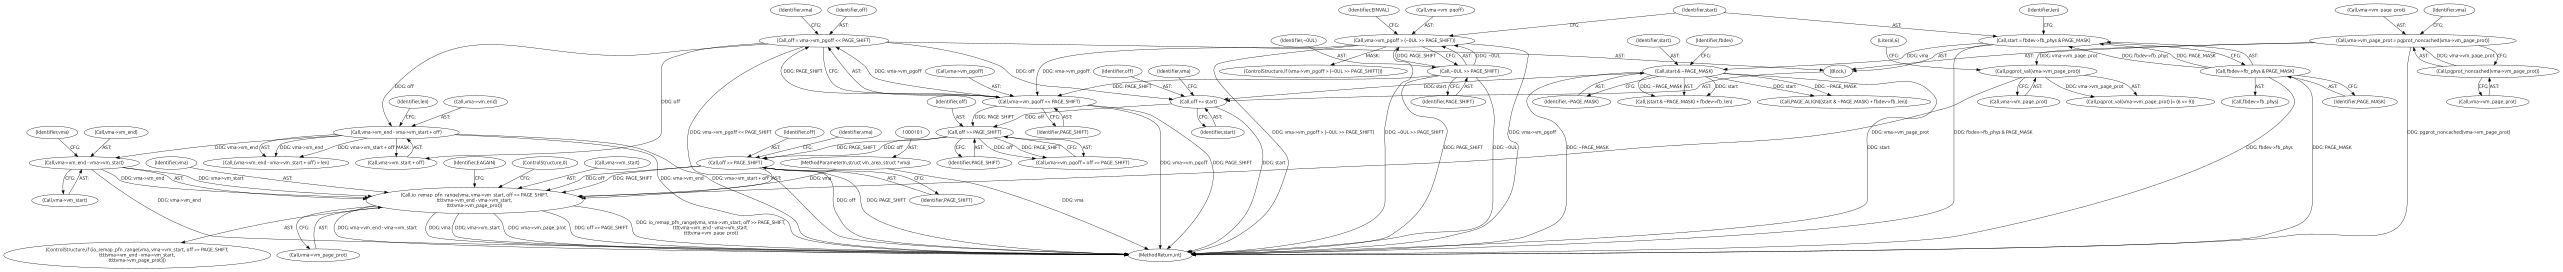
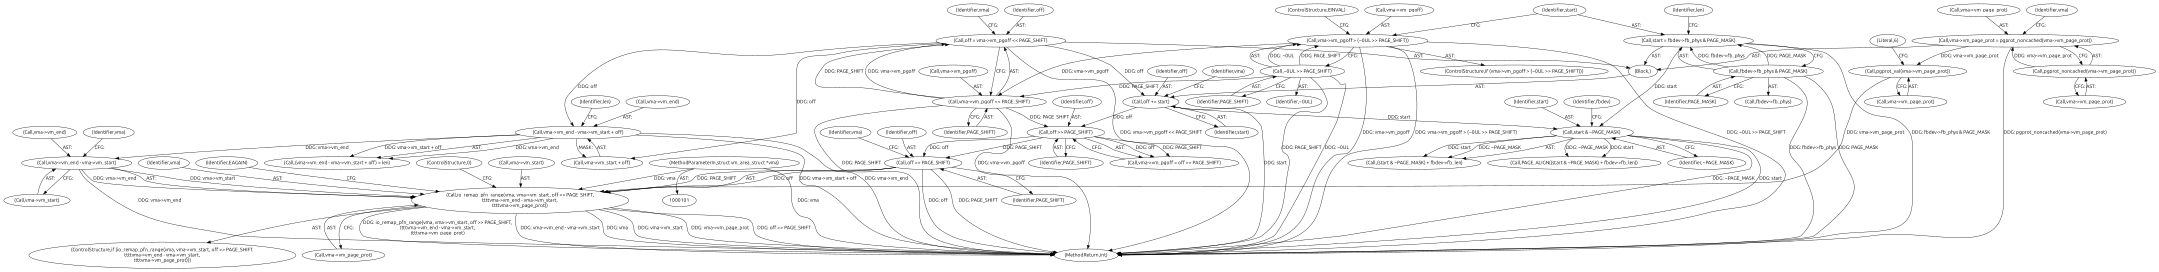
(1369, 10) -> (1317, 10)
(1374, 56) -> (1451, 56)
(1918, 56) -> (1666, 87)
(1369, 64) -> (1299, 85)
(1436, 83) -> (1352, 118)
(2141, 102) -> none
(906, 149) -> (680, 175)
